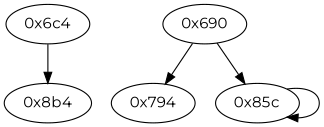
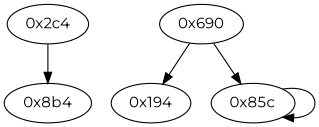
(48, 24) -> (48, 24)
(153, 103) -> (151, 103)
